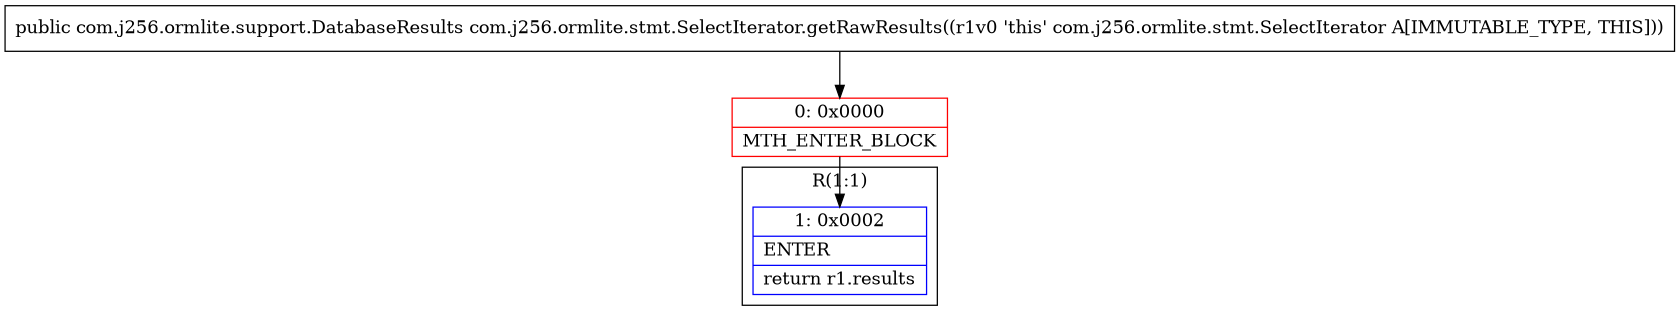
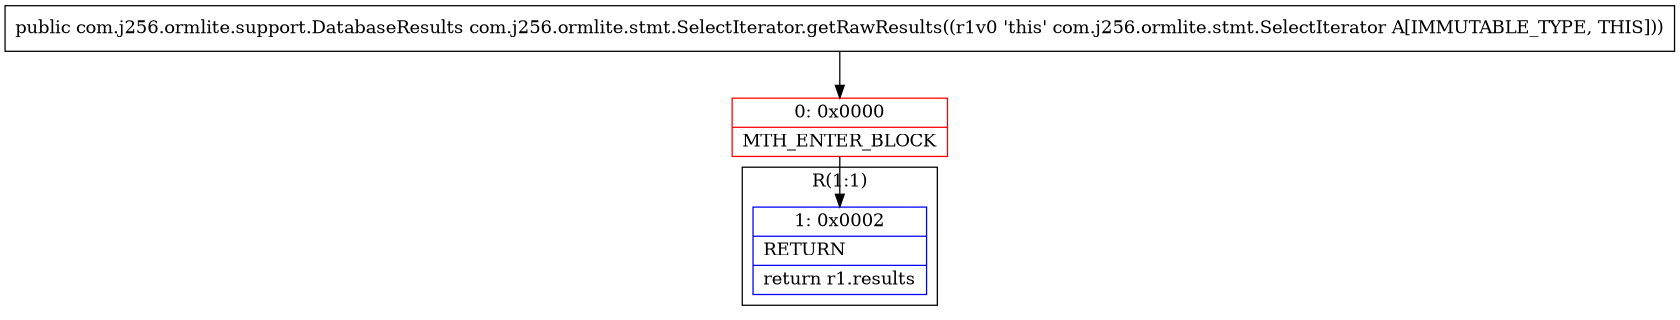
(797, 250) -> (804, 250)
